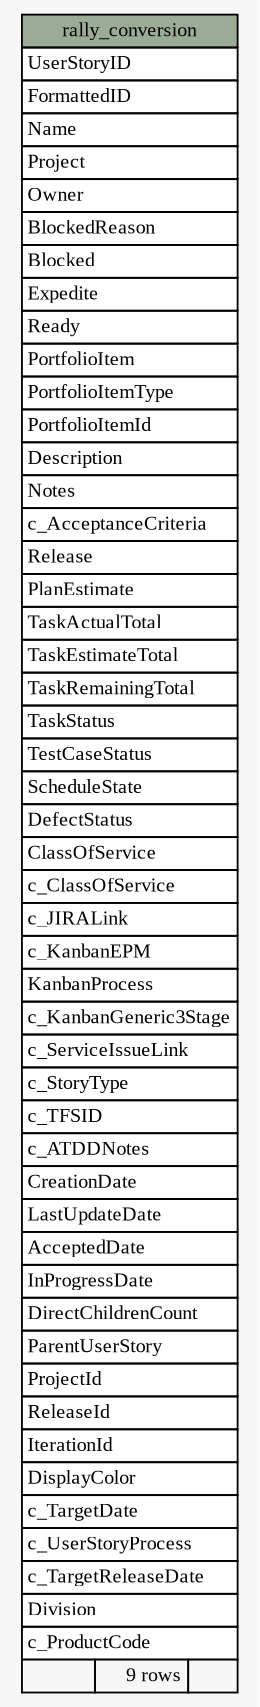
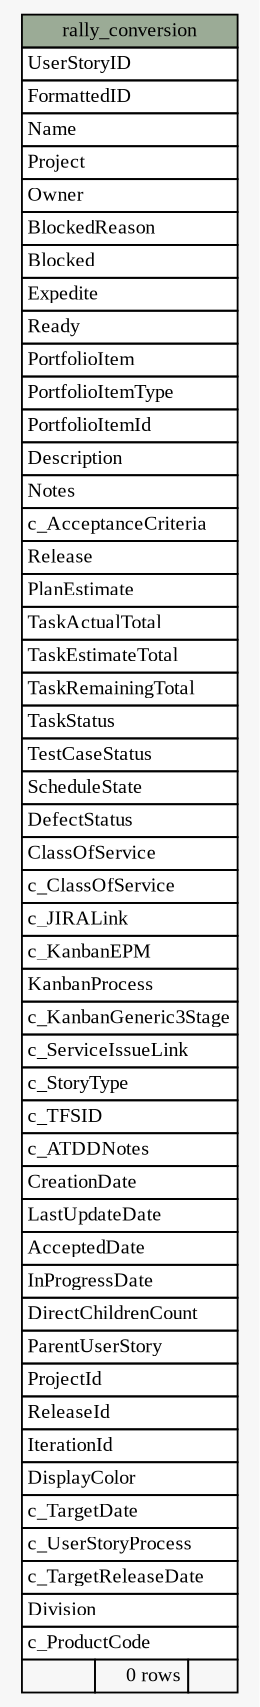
(154, 1675) -> (154, 1675)
